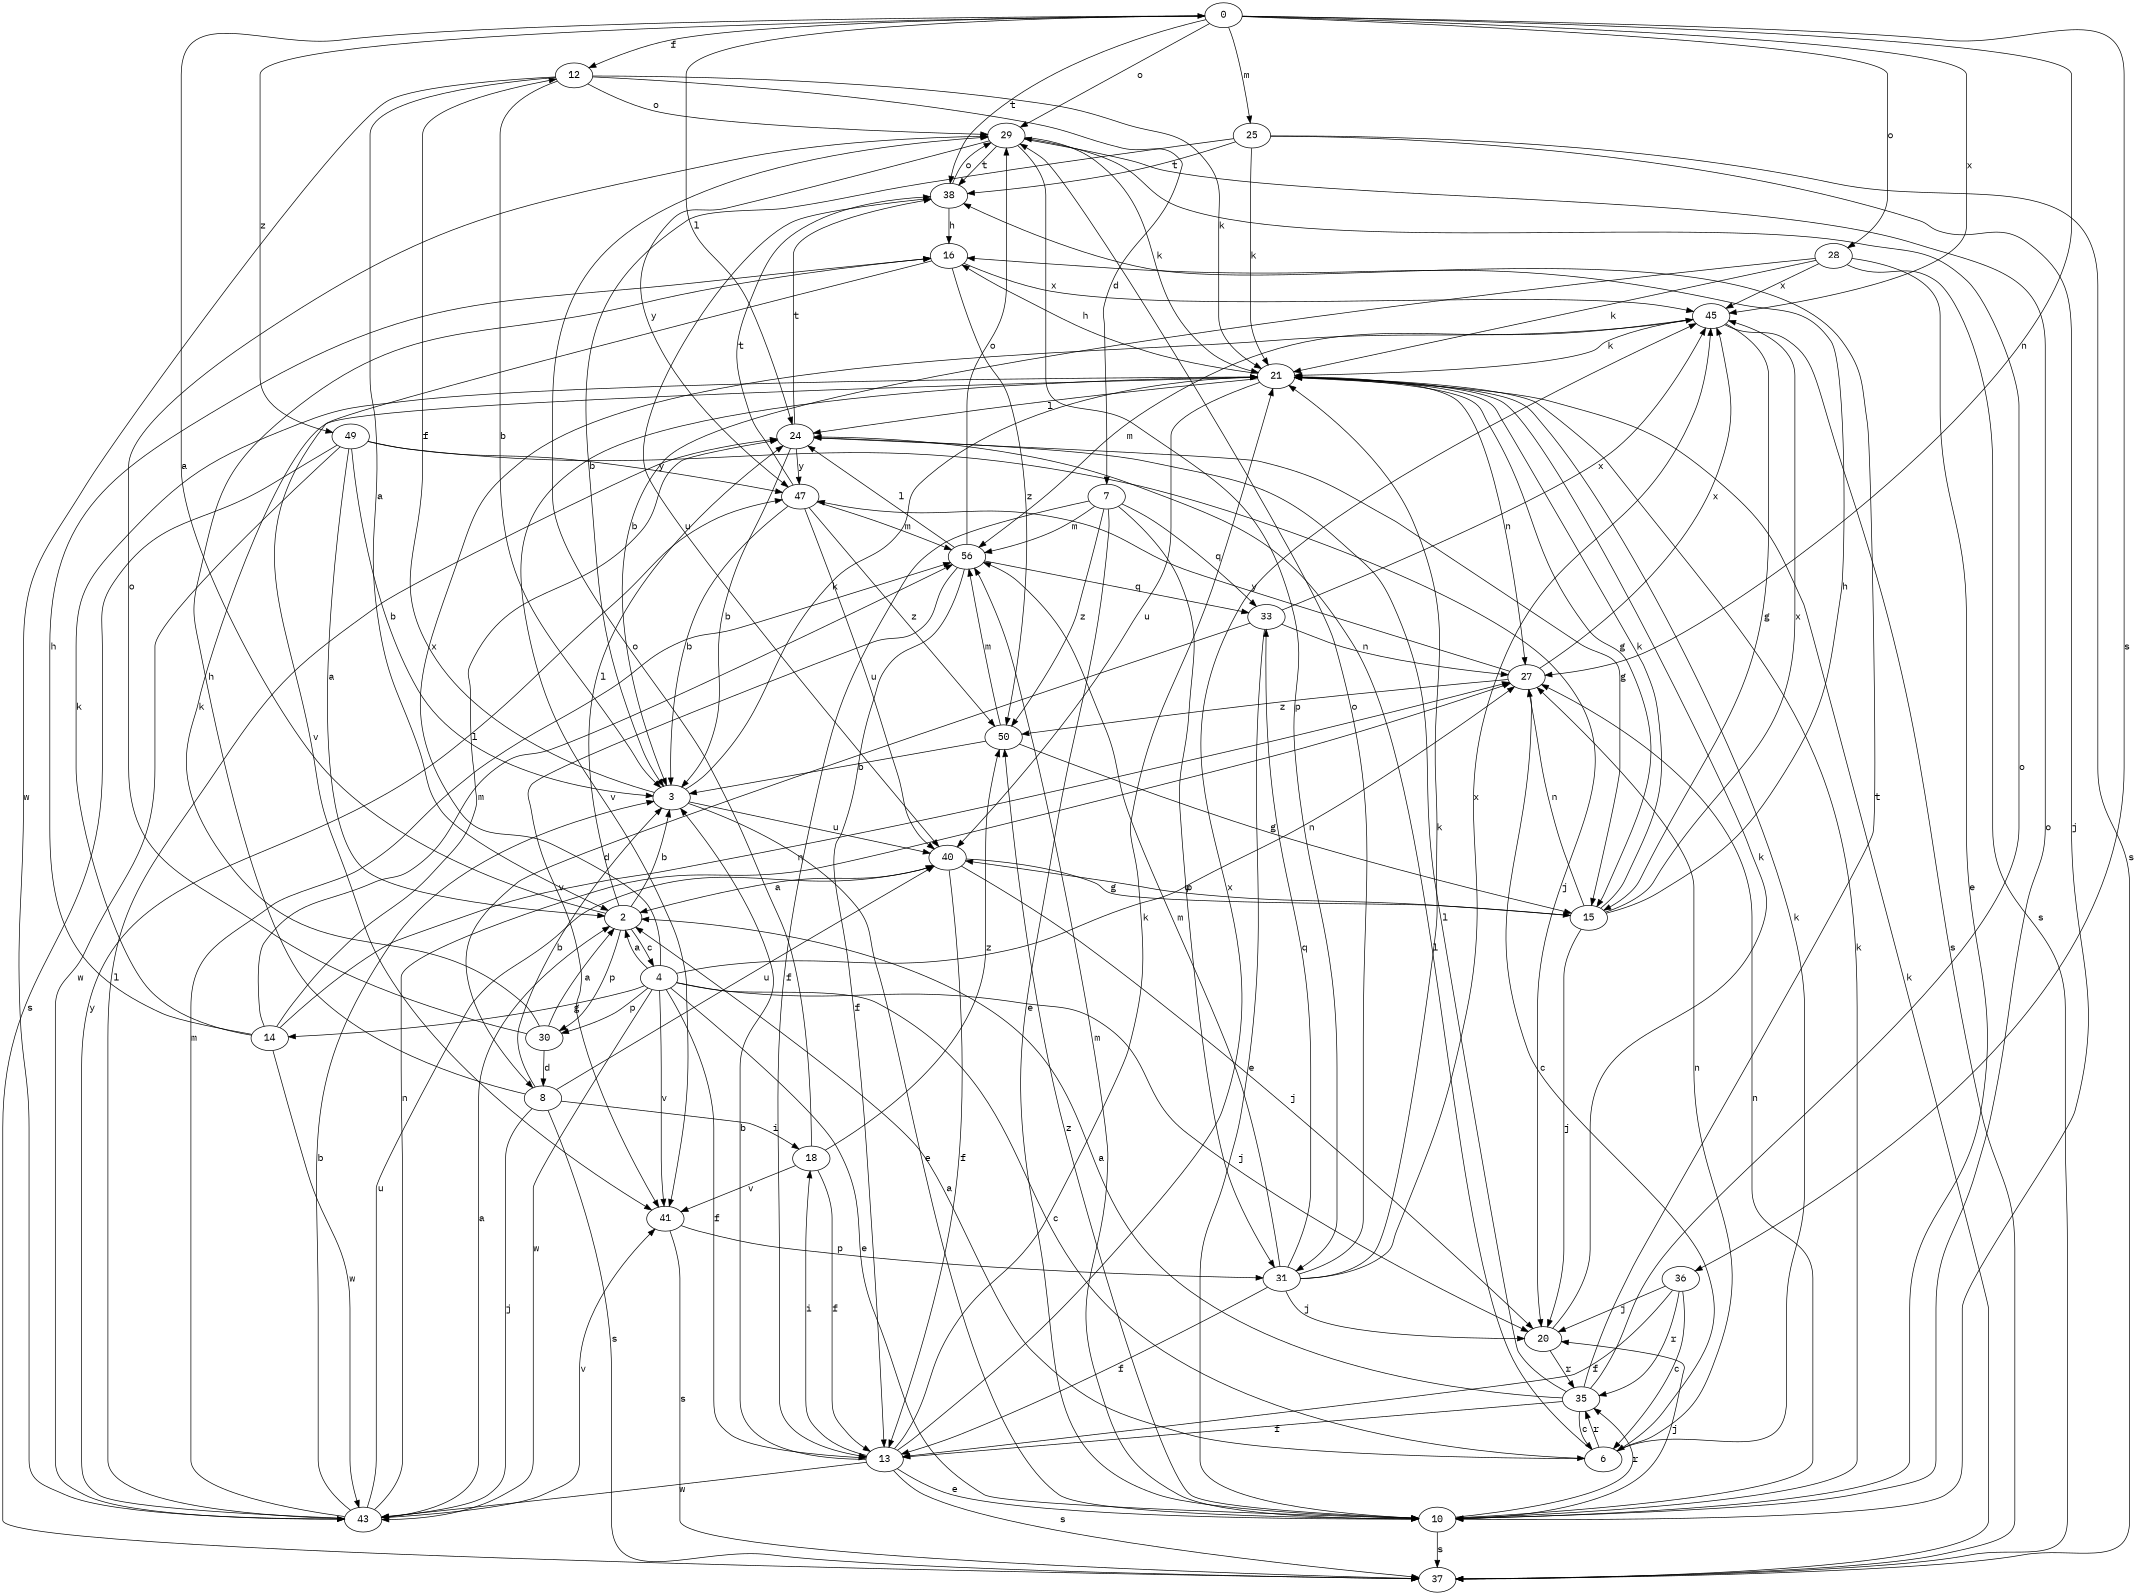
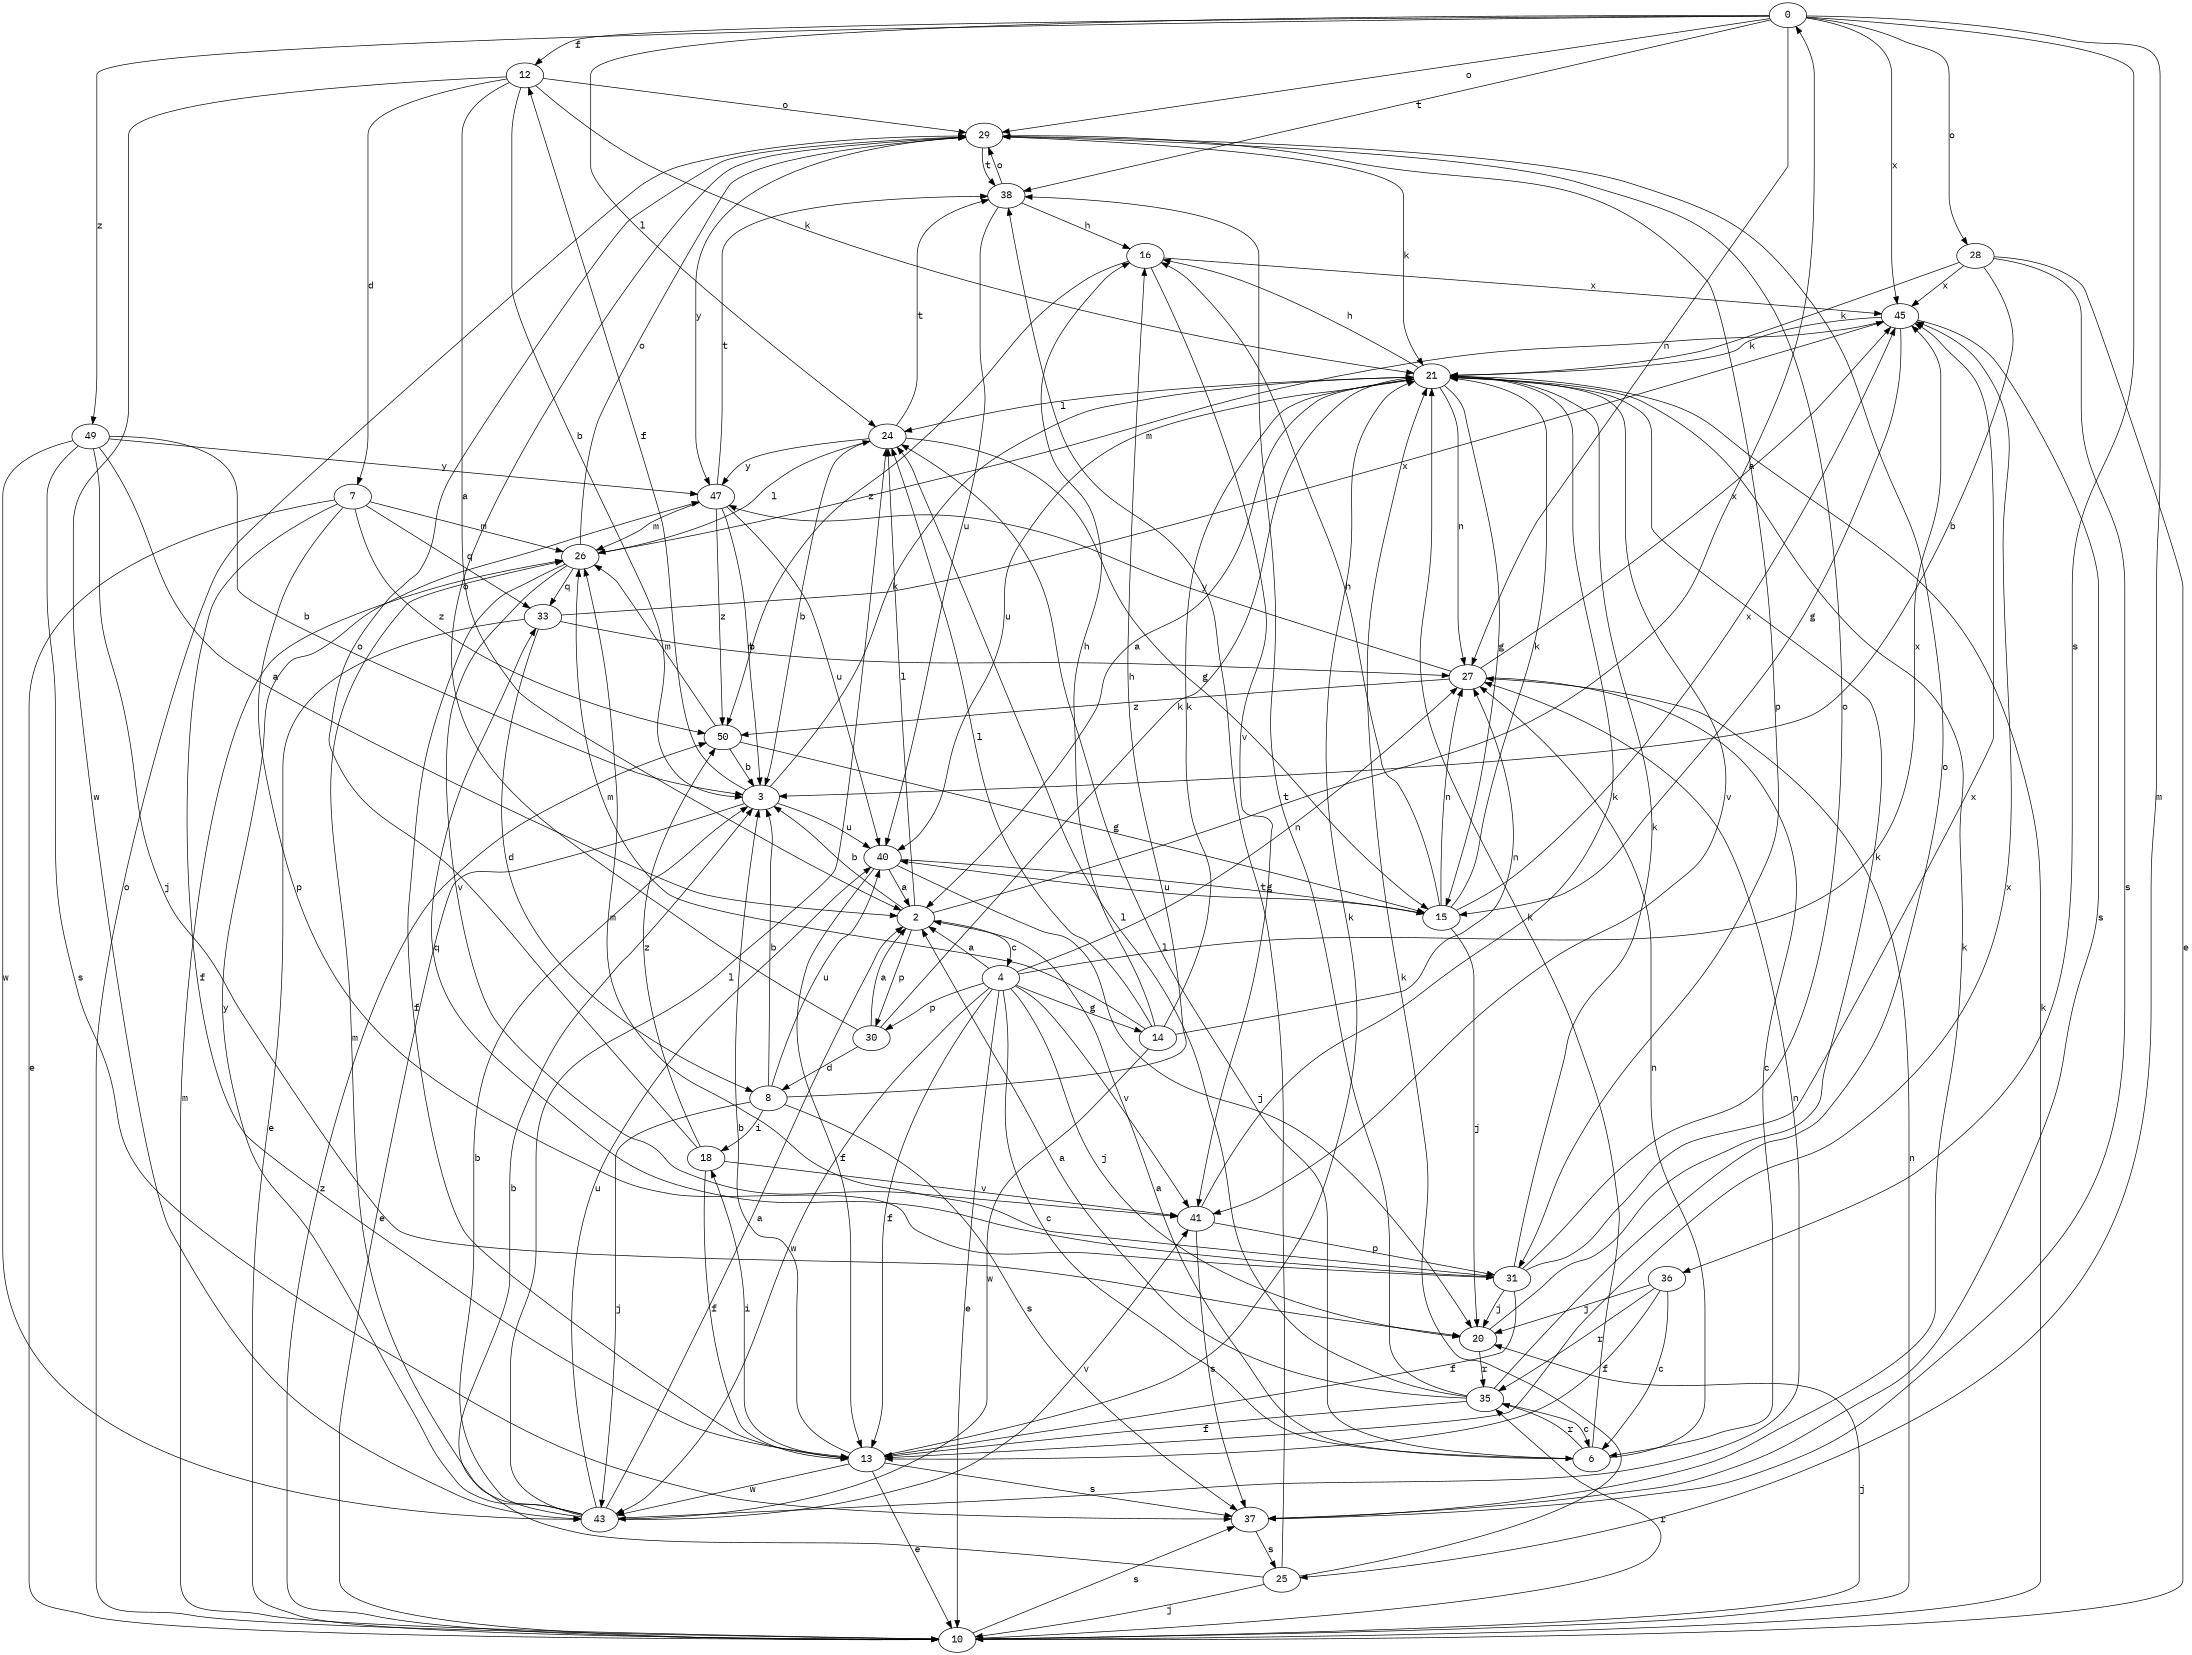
(967, 557) -> (580, 557)
(2045, 613) -> (96, 1119)
none -> (1169, 623)
(2105, 807) -> (1264, 1547)
none -> (1595, 836)
